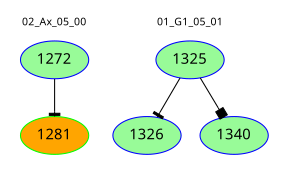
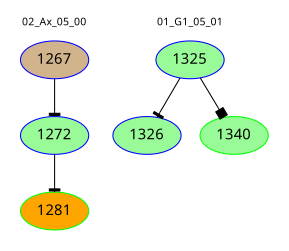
none -> (55, 60)
(234, 135) -> (234, 135)
